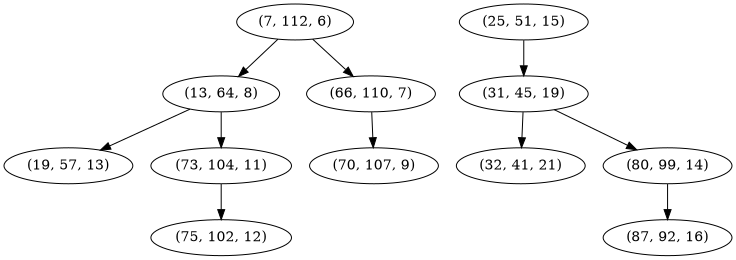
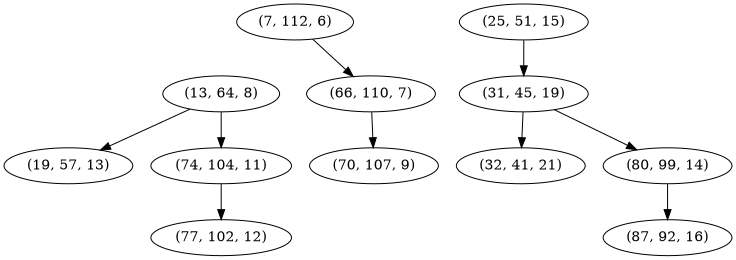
(262, 54) -> none
(221, 166) -> (221, 166)
(221, 238) -> (221, 238)
